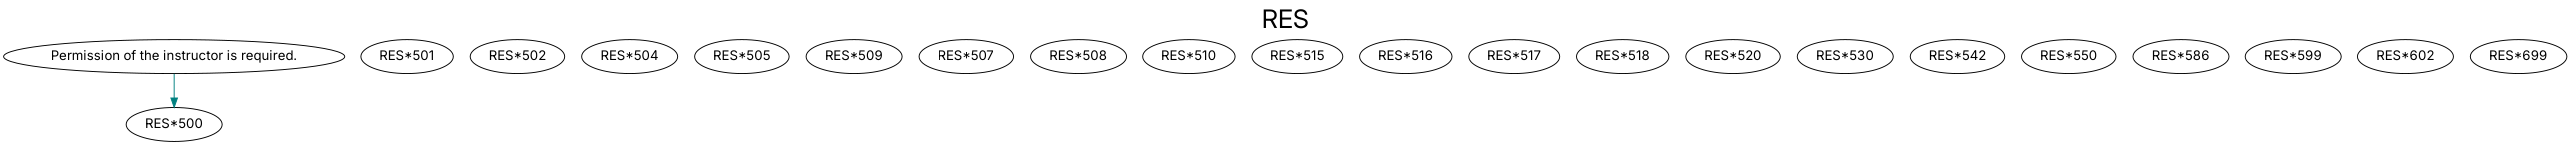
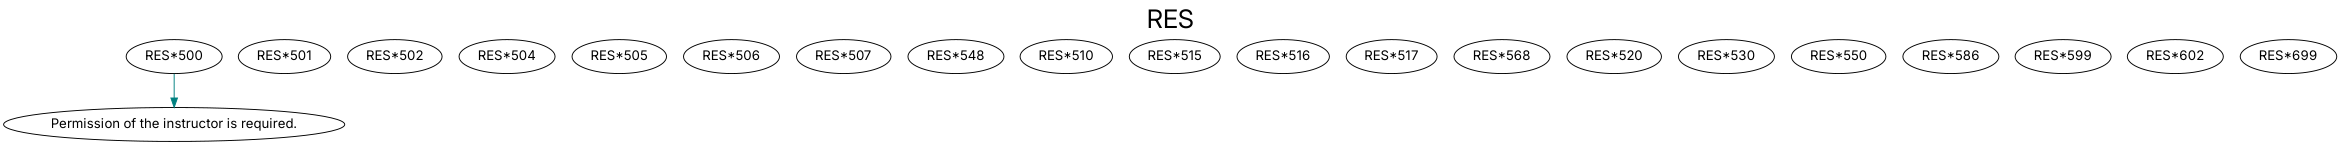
(854, 57) -> (732, 57)
(1079, 57) -> (956, 57)
(1623, 57) -> (1502, 57)
(1958, 57) -> none
(174, 86) -> (174, 86)
